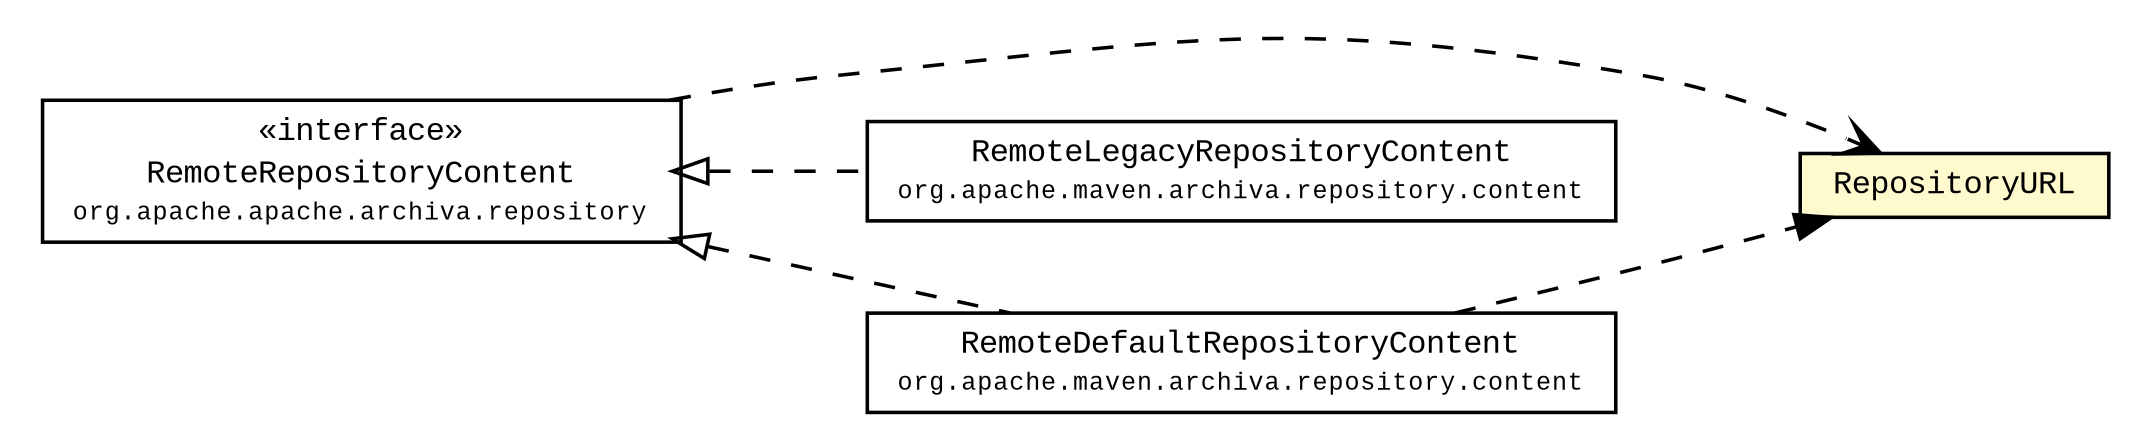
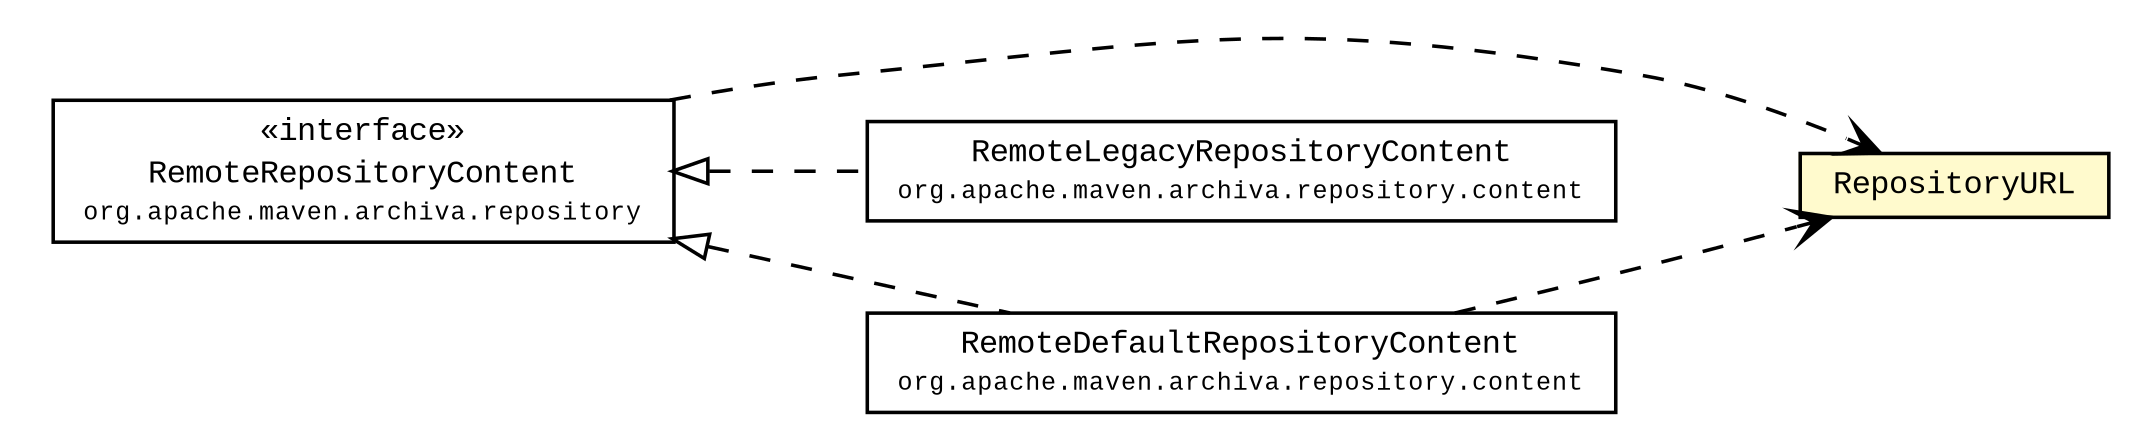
(362, 212) -> (364, 212)
(1626, 271) -> (1626, 271)
